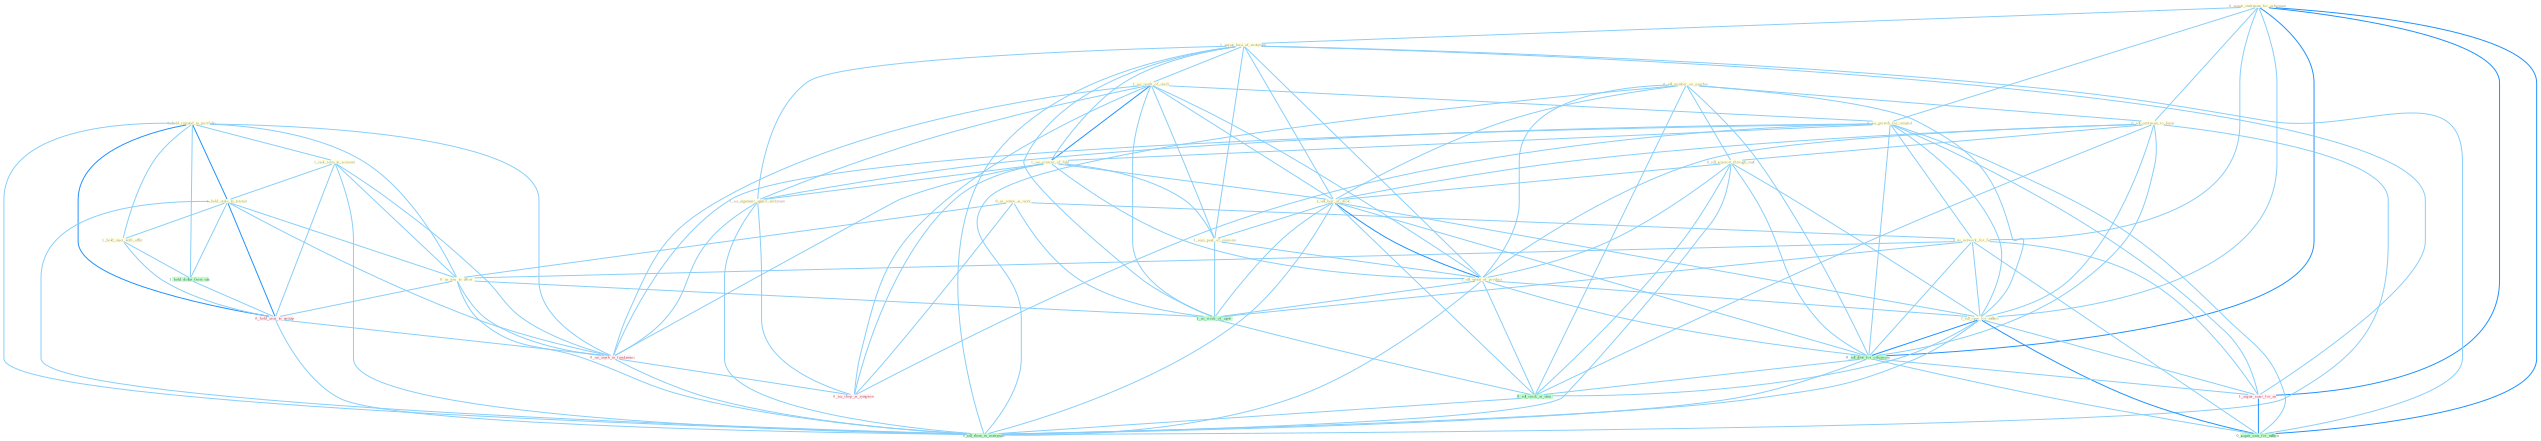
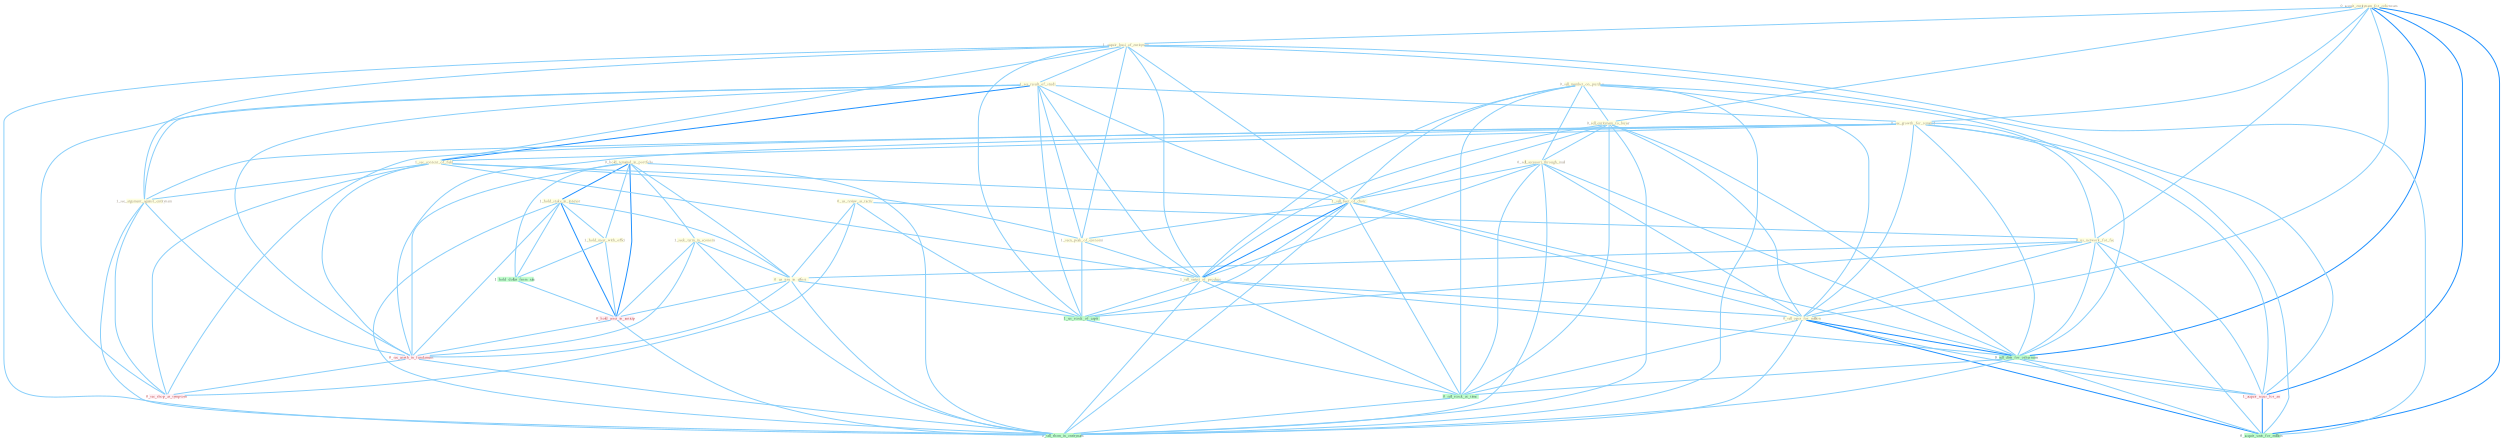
(281, 182) -> none
